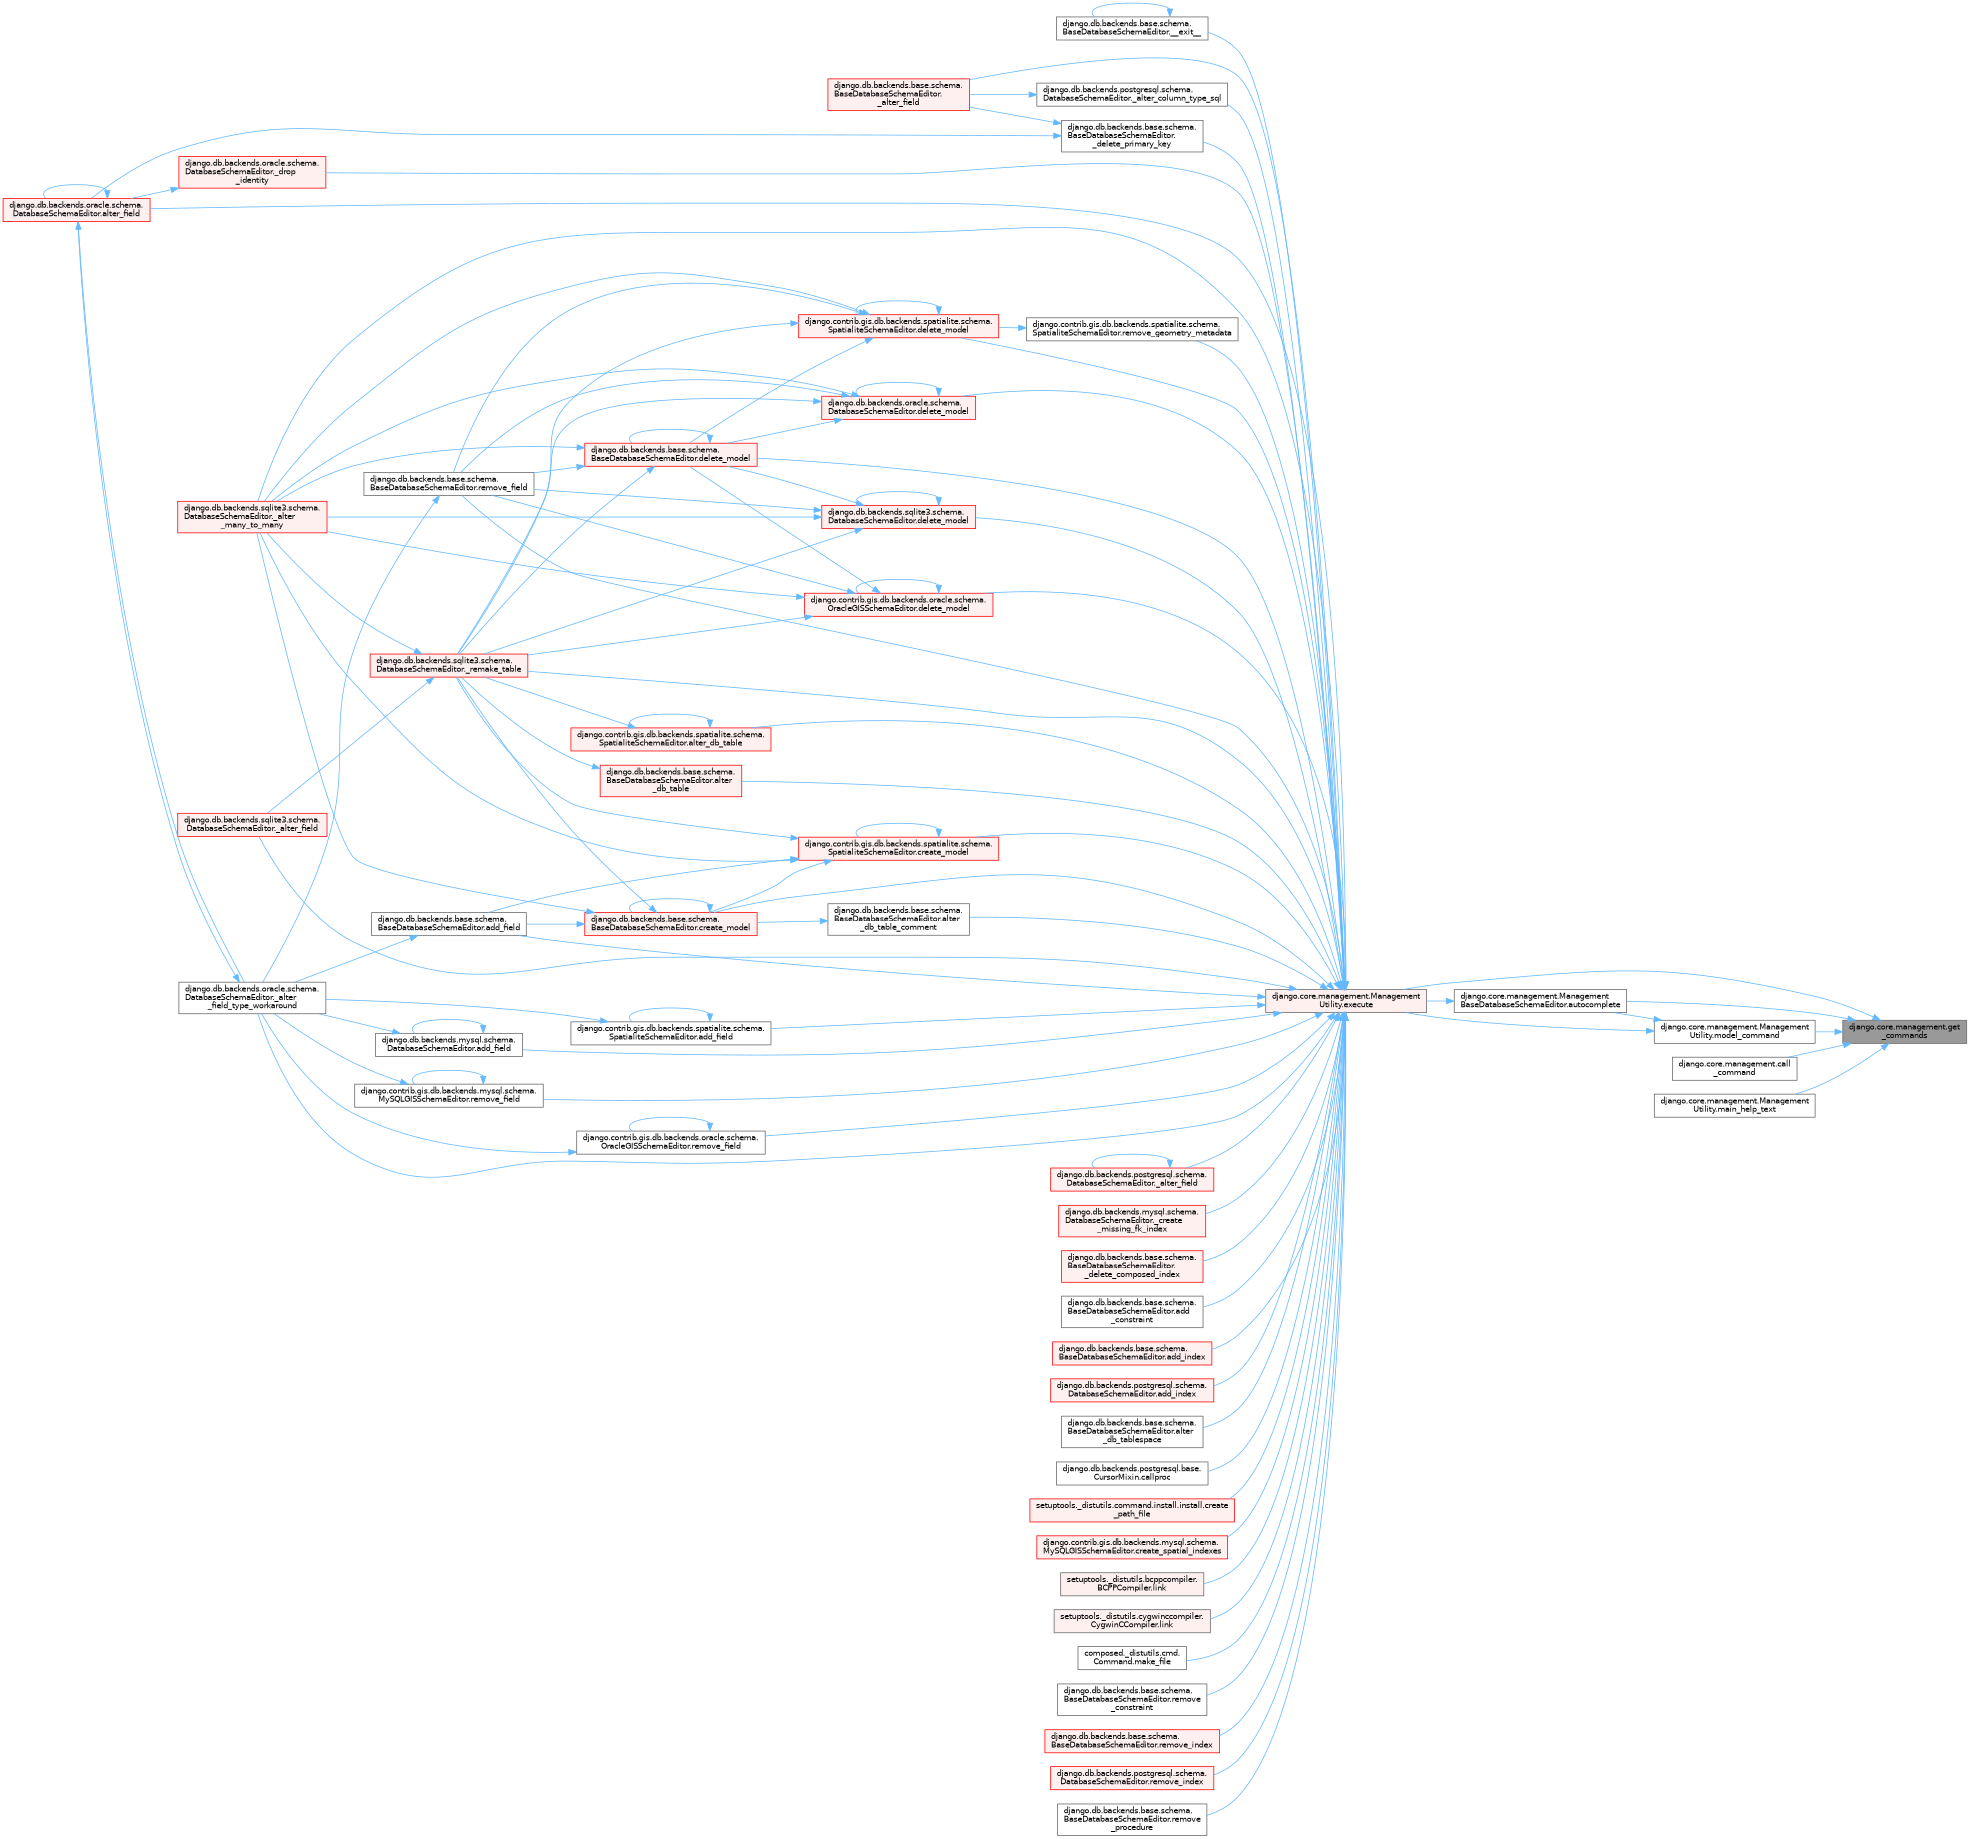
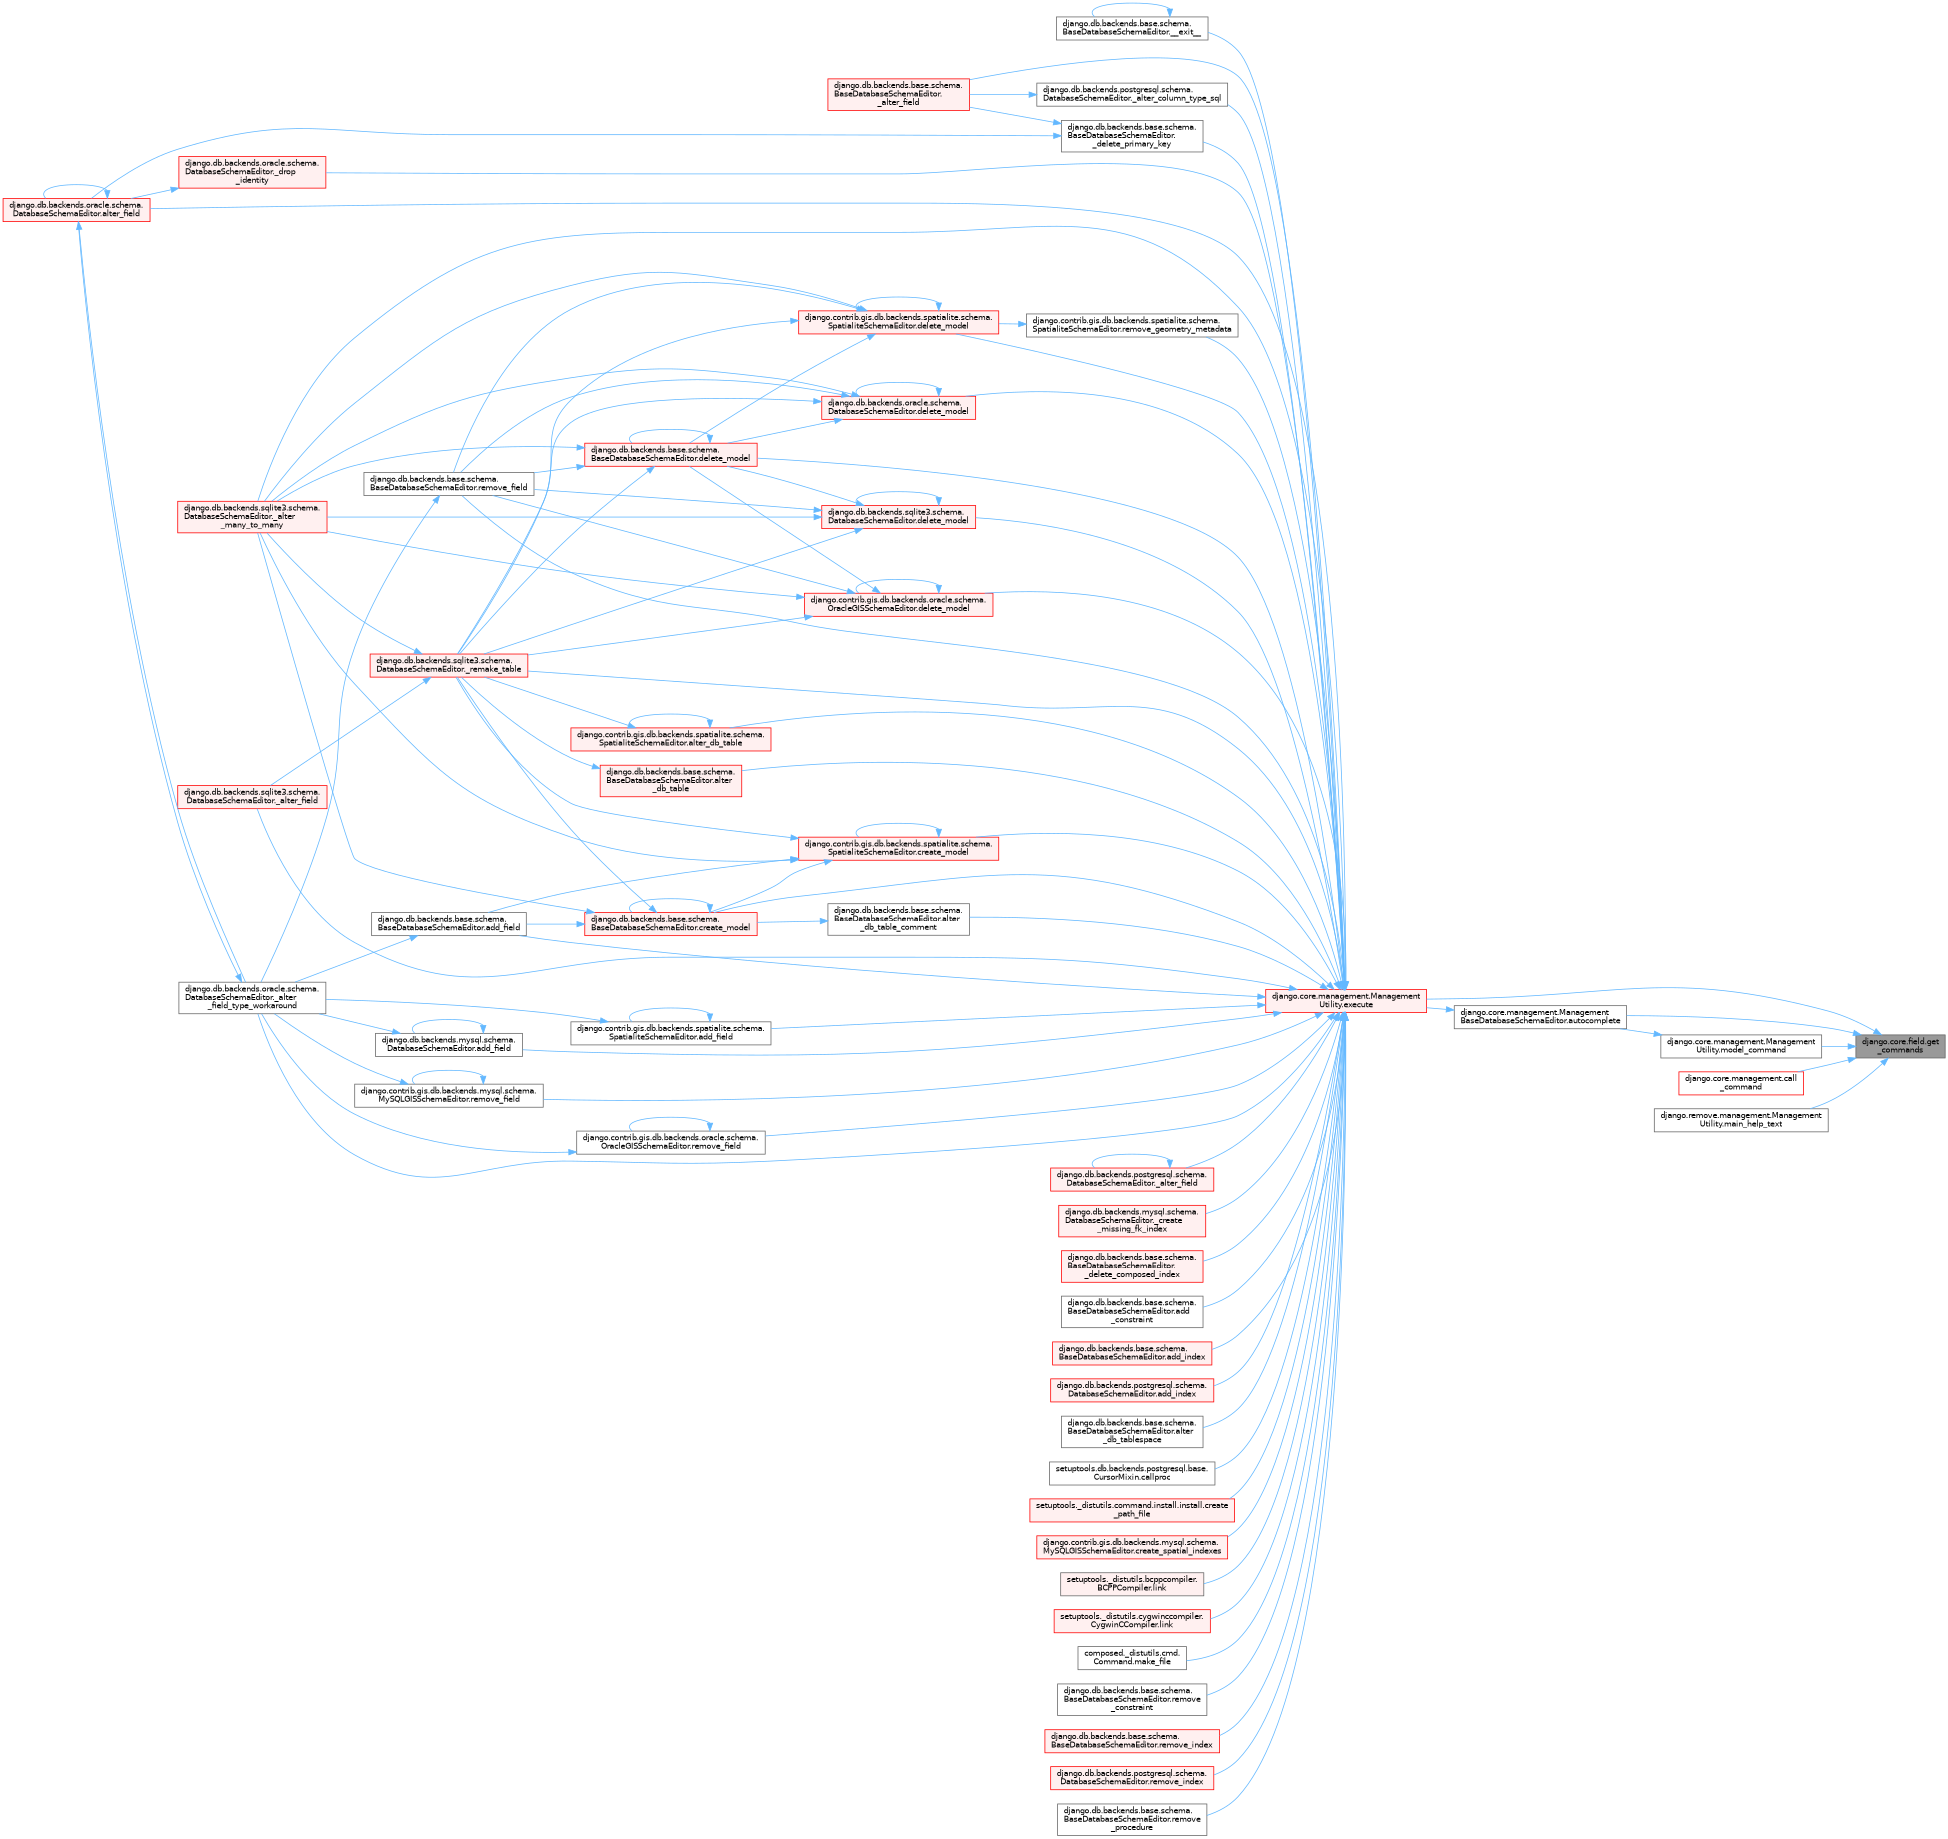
(1346, 1001) -> (1346, 1001)
(1526, 1026) -> none
(1905, 1032) -> (1901, 1046)
(1735, 1069) -> (1741, 1083)
(1735, 1106) -> (1741, 1120)
(1132, 1473) -> (1132, 1473)
(1132, 1621) -> (1132, 1621)
